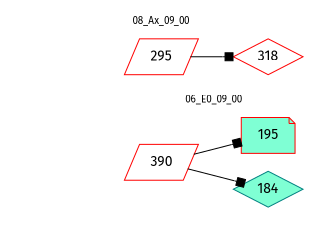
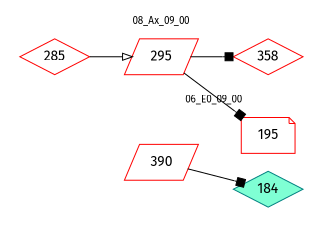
none -> (55, 57)
(268, 57) -> (268, 57)
(268, 135) -> (268, 135)
(213, 149) -> (216, 97)
